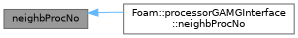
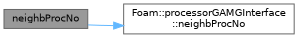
(111, 12) -> (101, 25)
